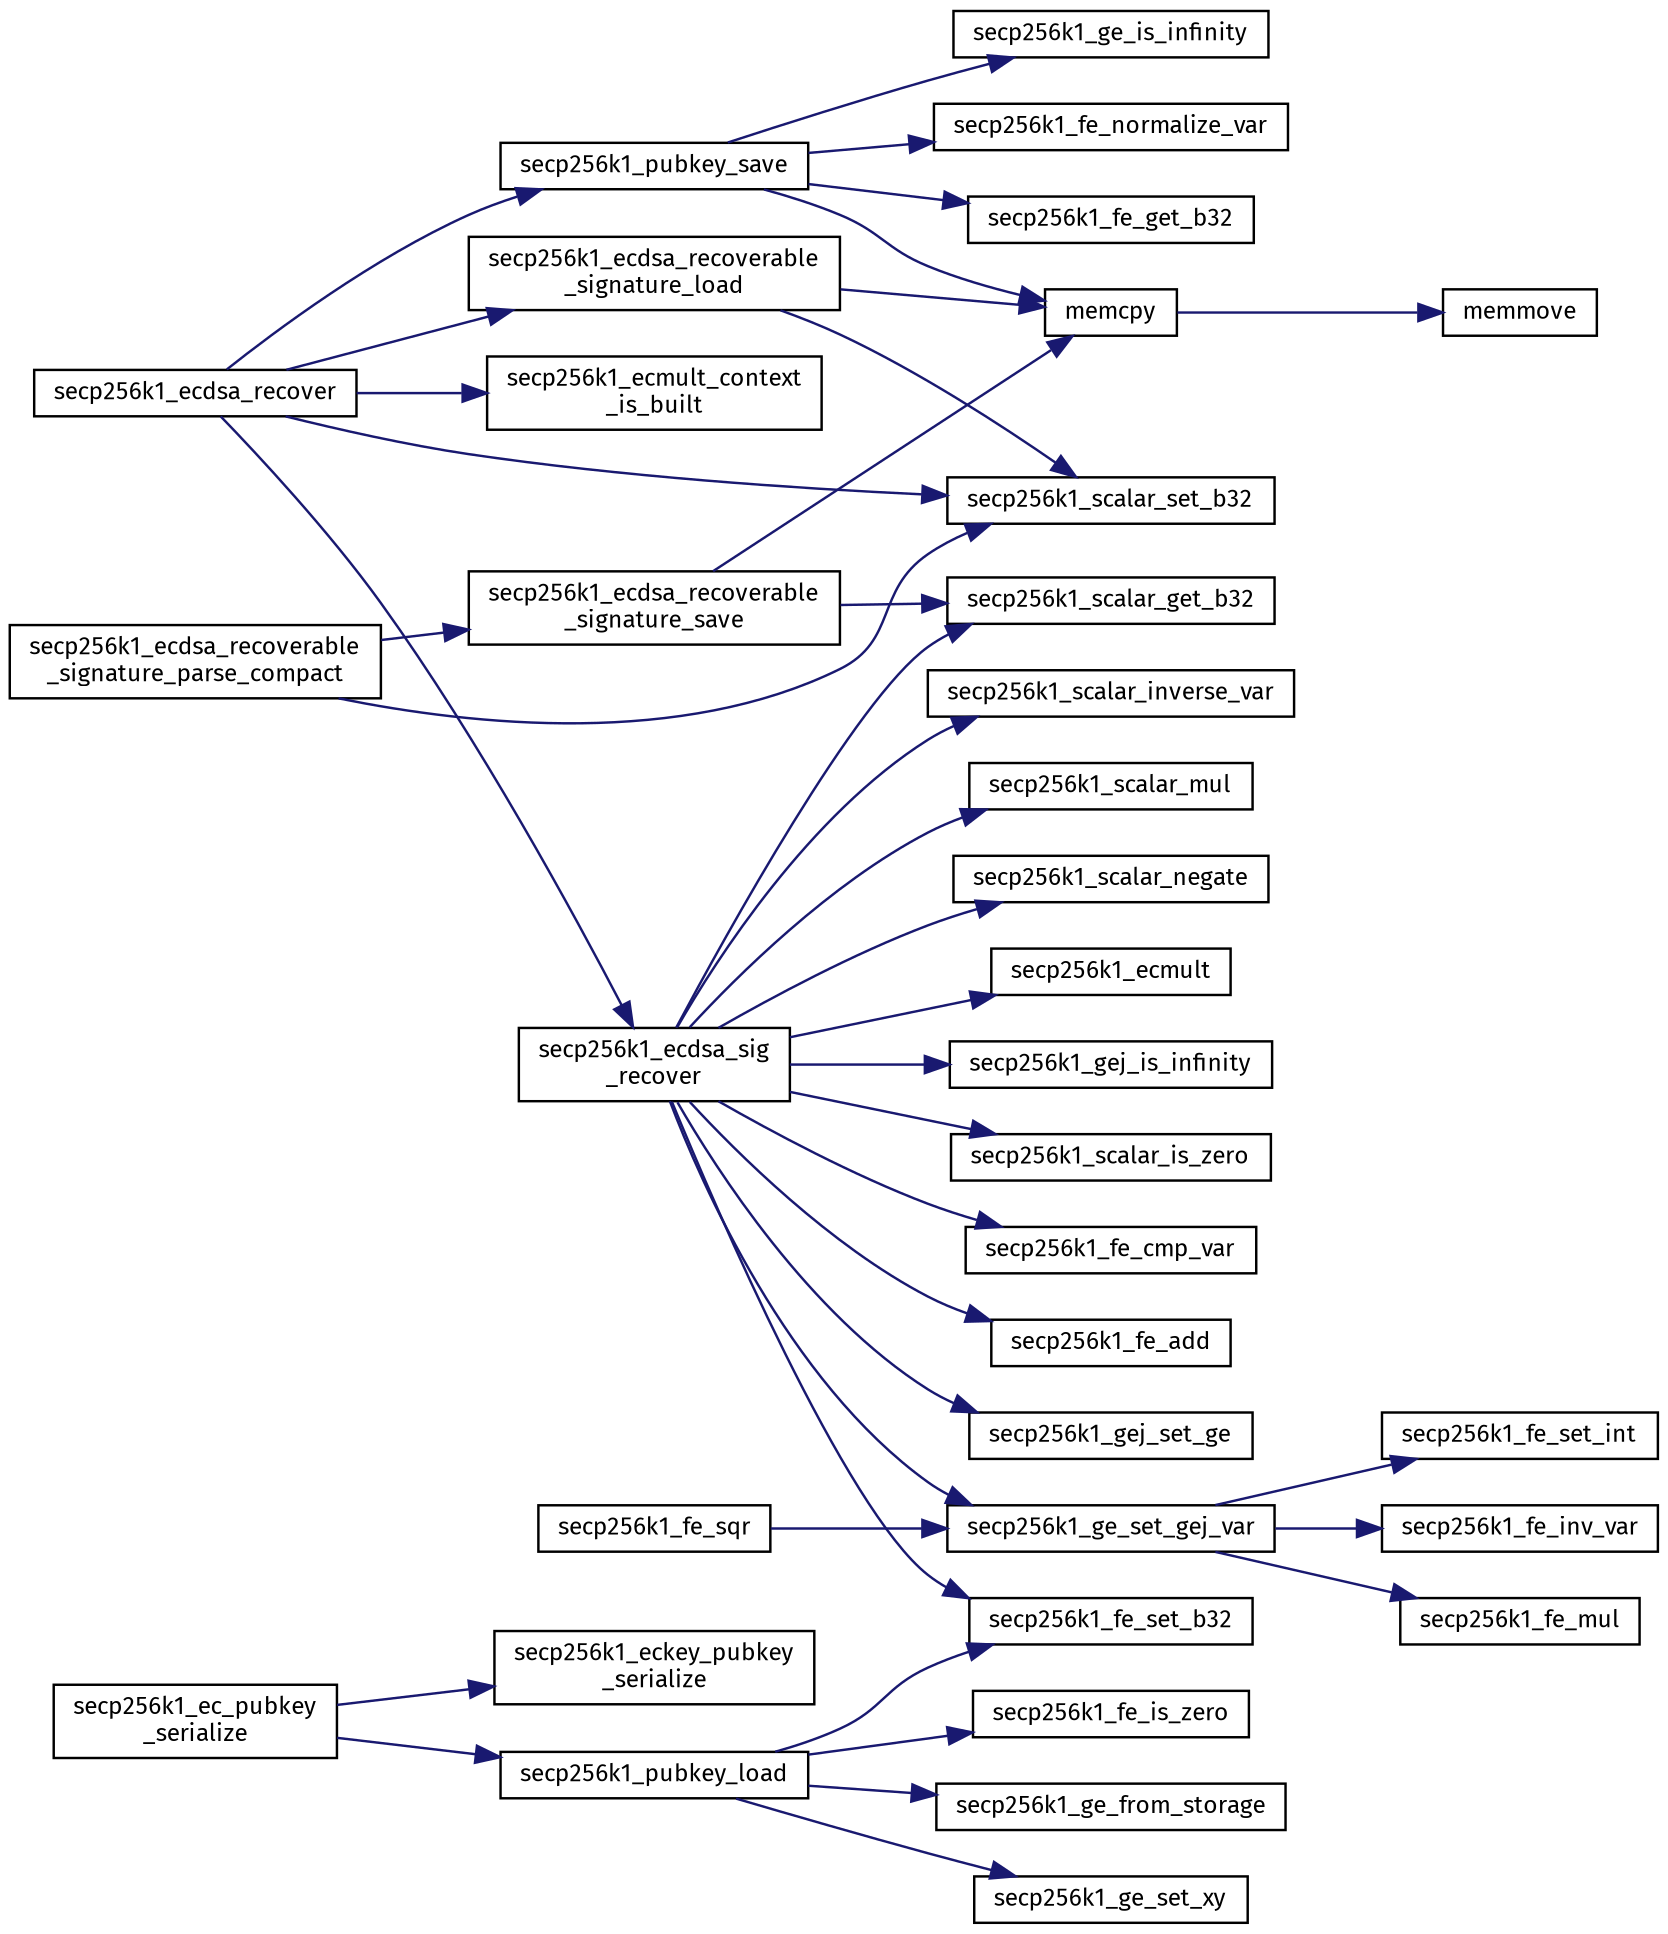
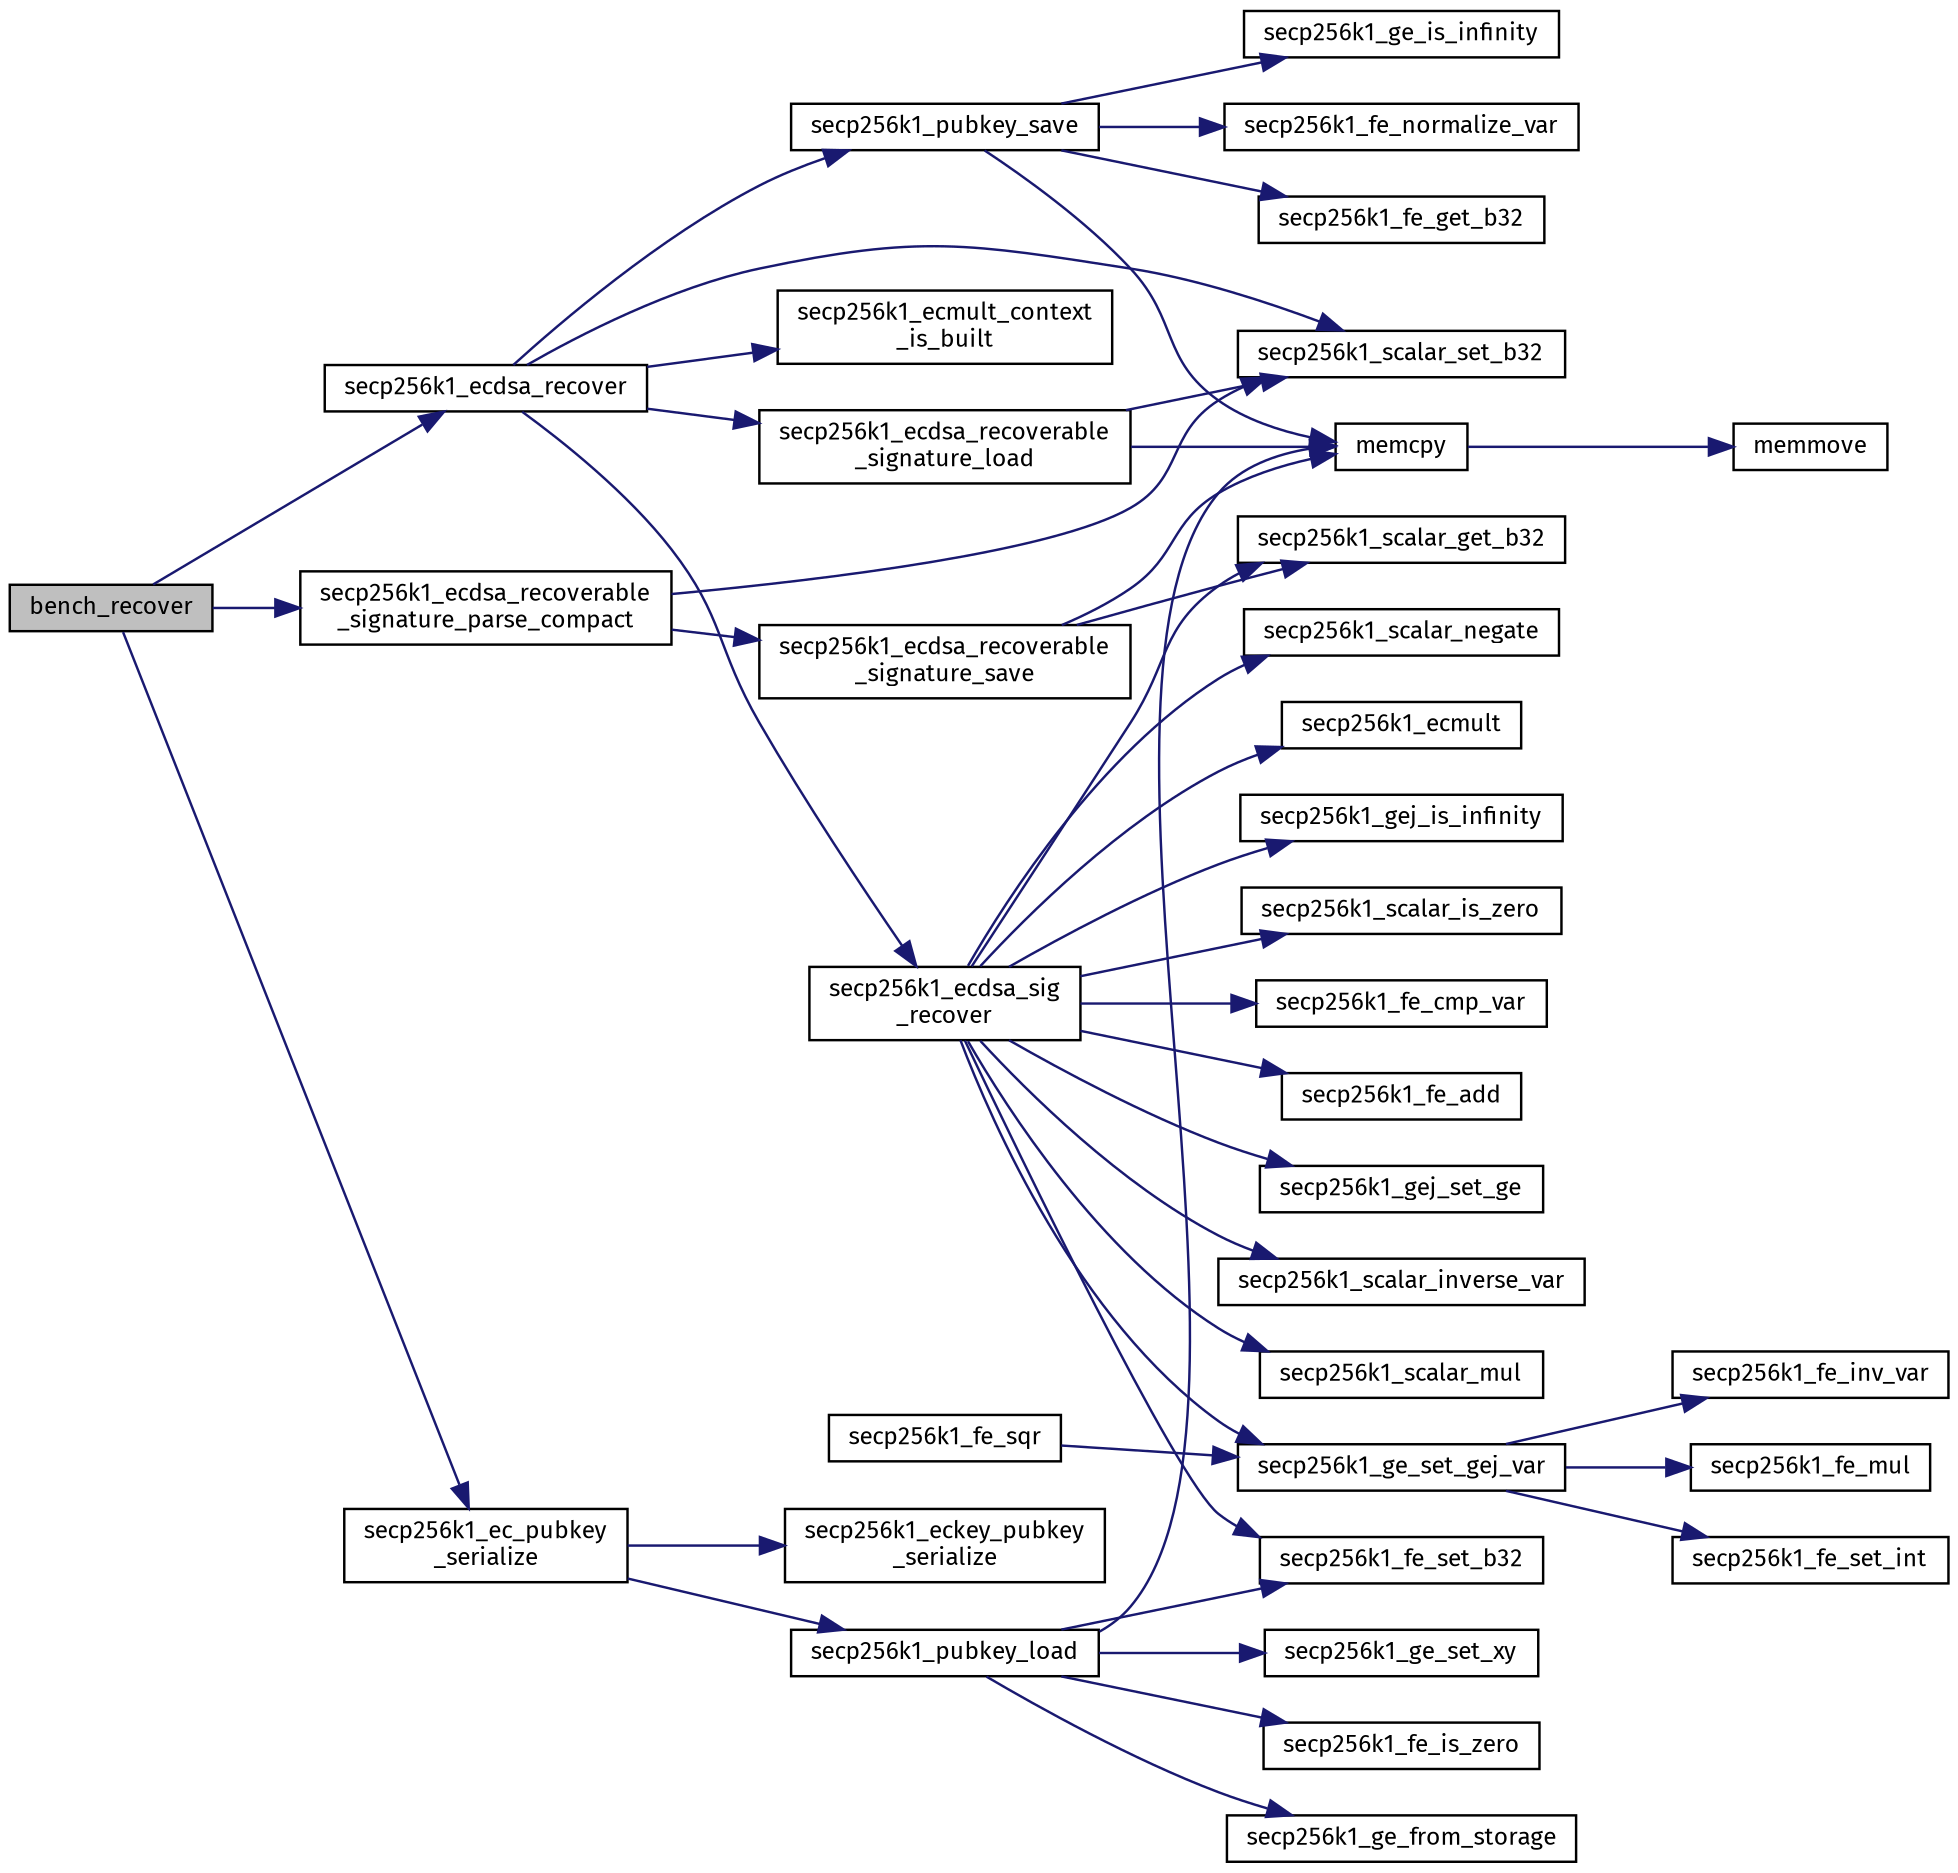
none -> (111, 608)
none -> (1170, 986)
